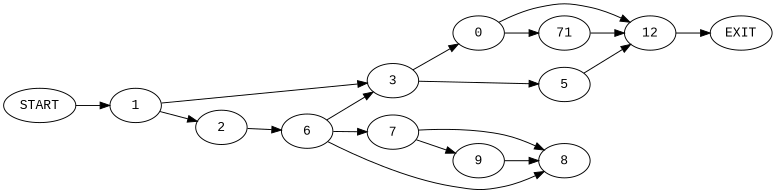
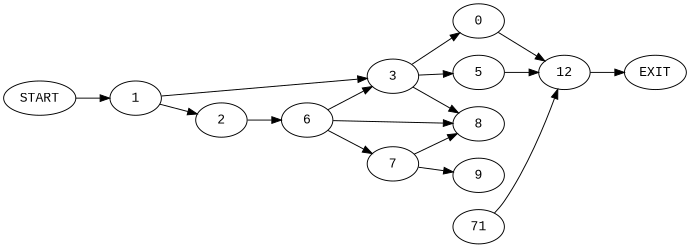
(517, 33) -> none
(517, 161) -> (431, 98)
